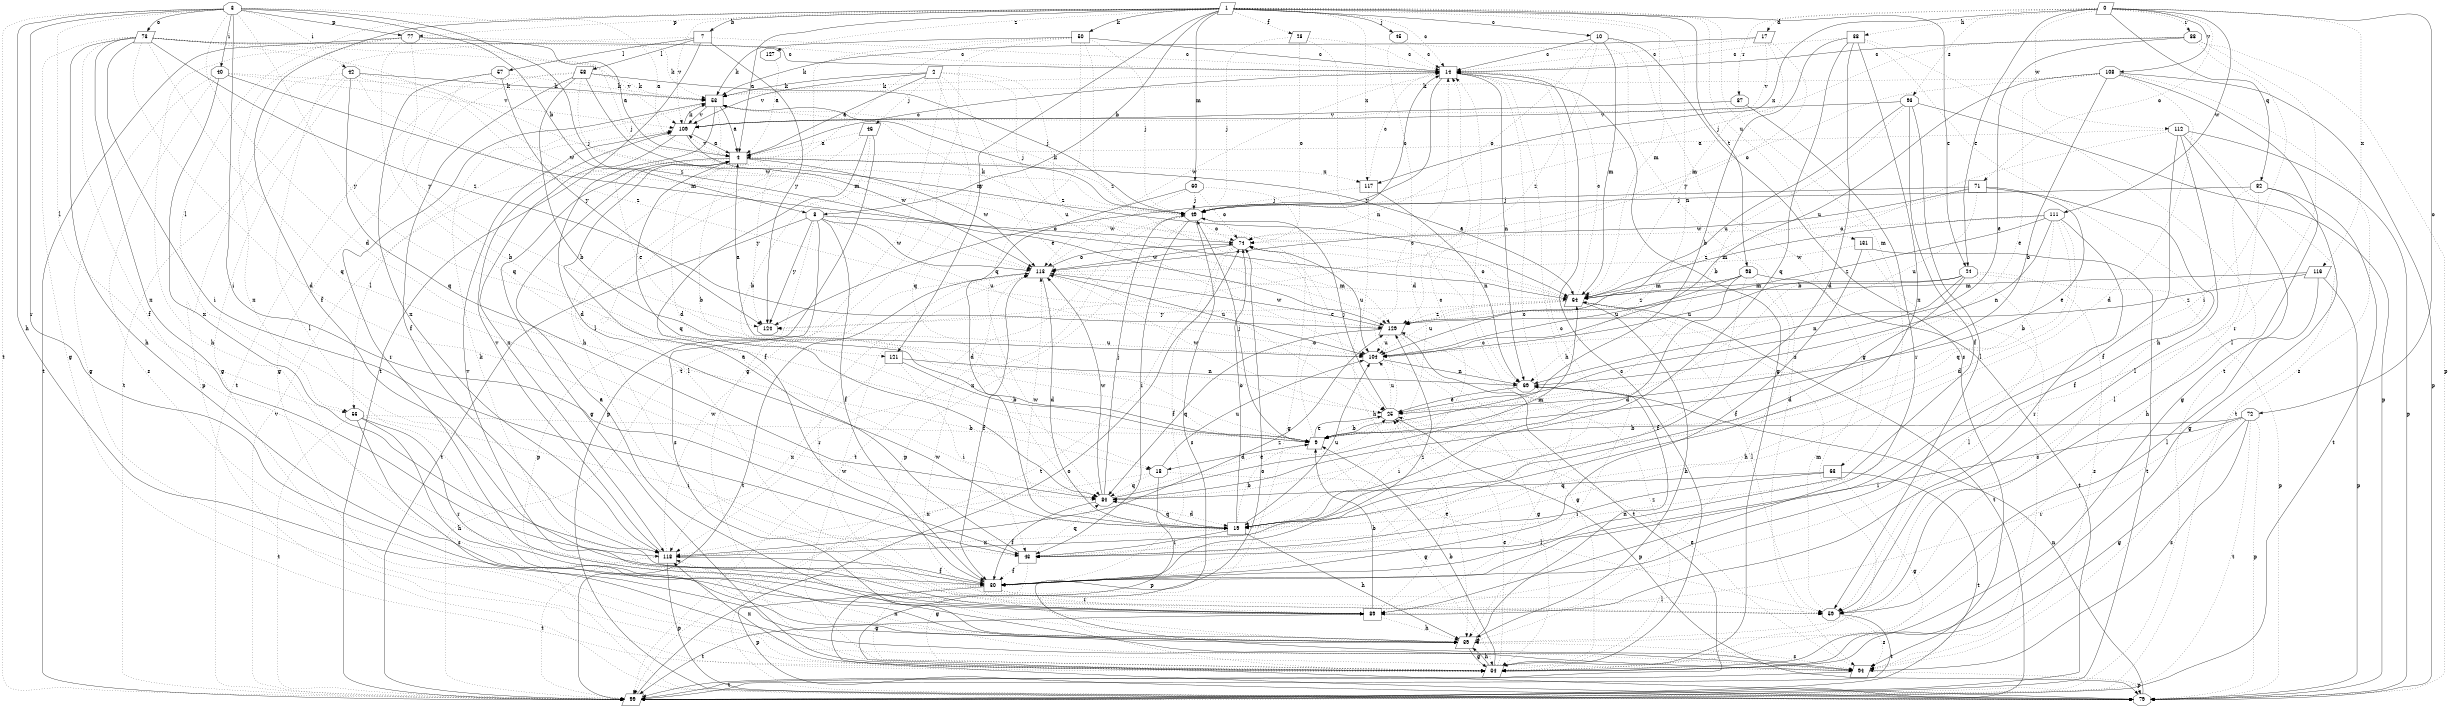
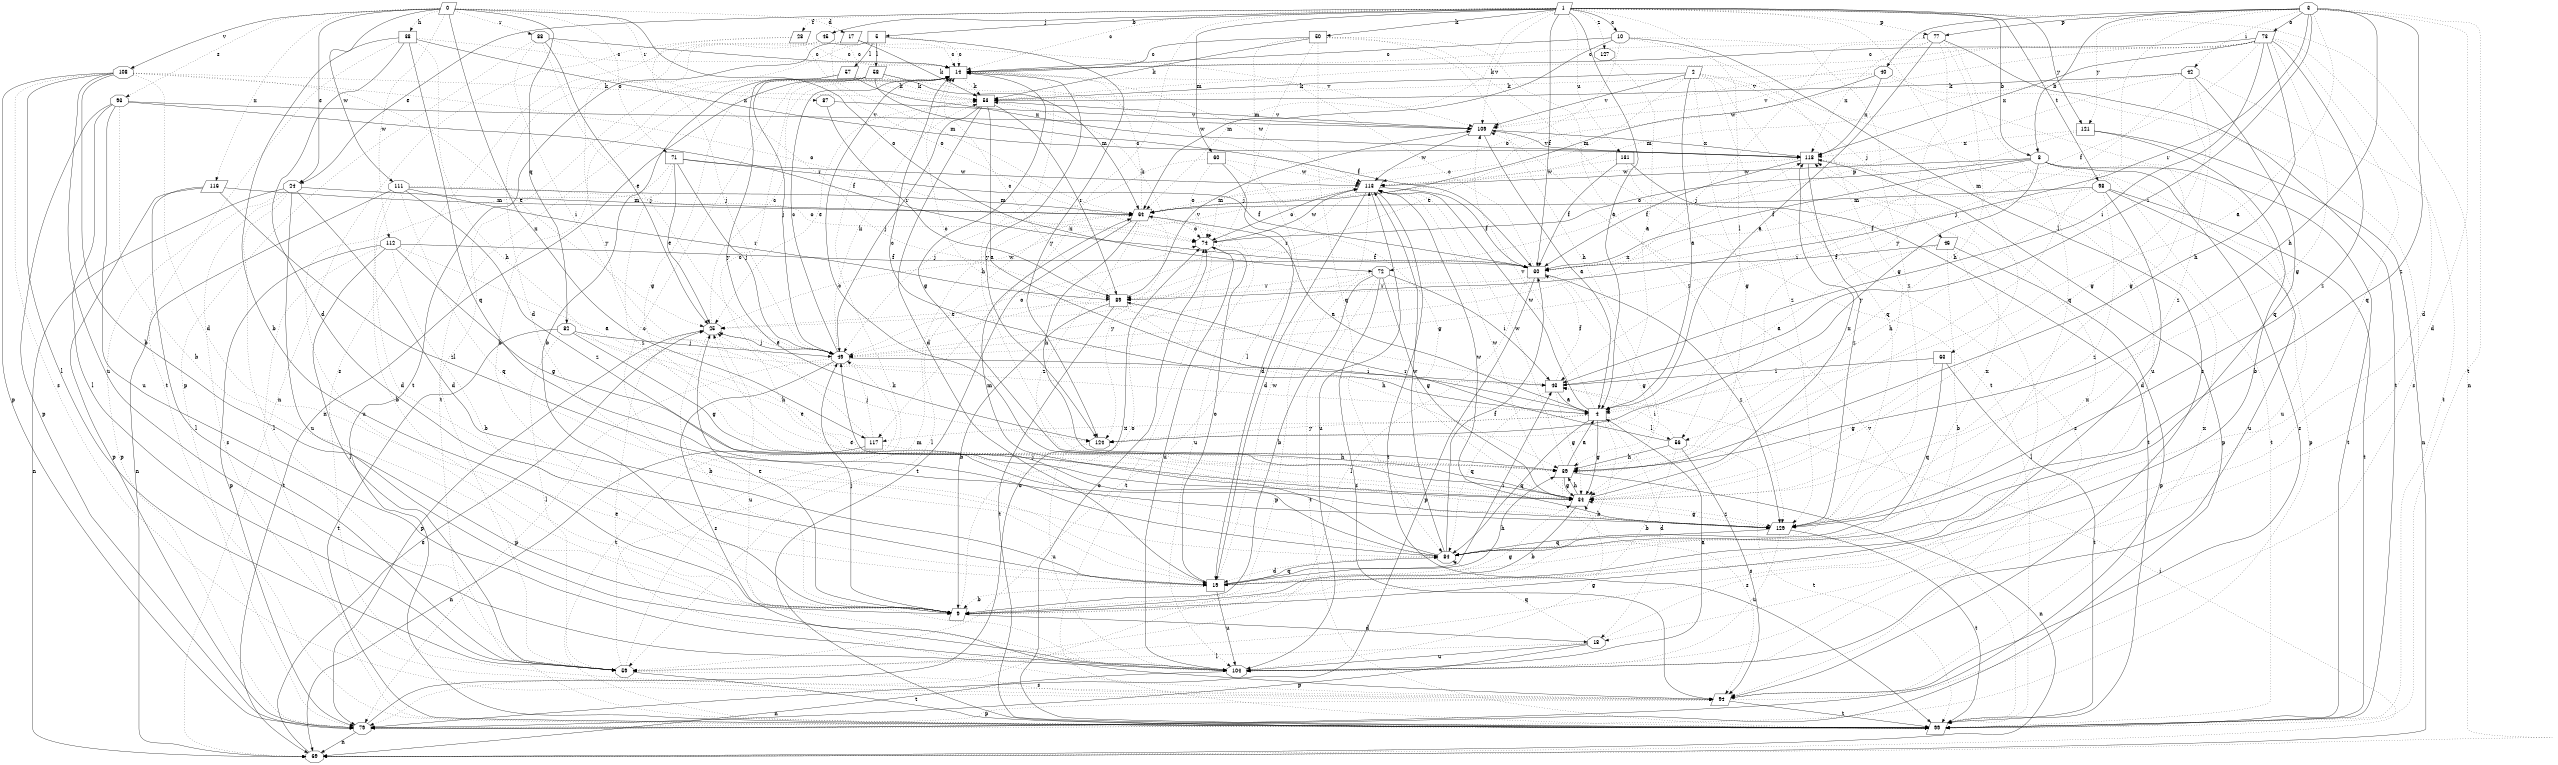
(703, 37) -> (877, 37)
(500, 72) -> (848, 72)
(690, 112) -> none
(1194, 187) -> (1216, 158)
(668, 688) -> (1790, 187)
